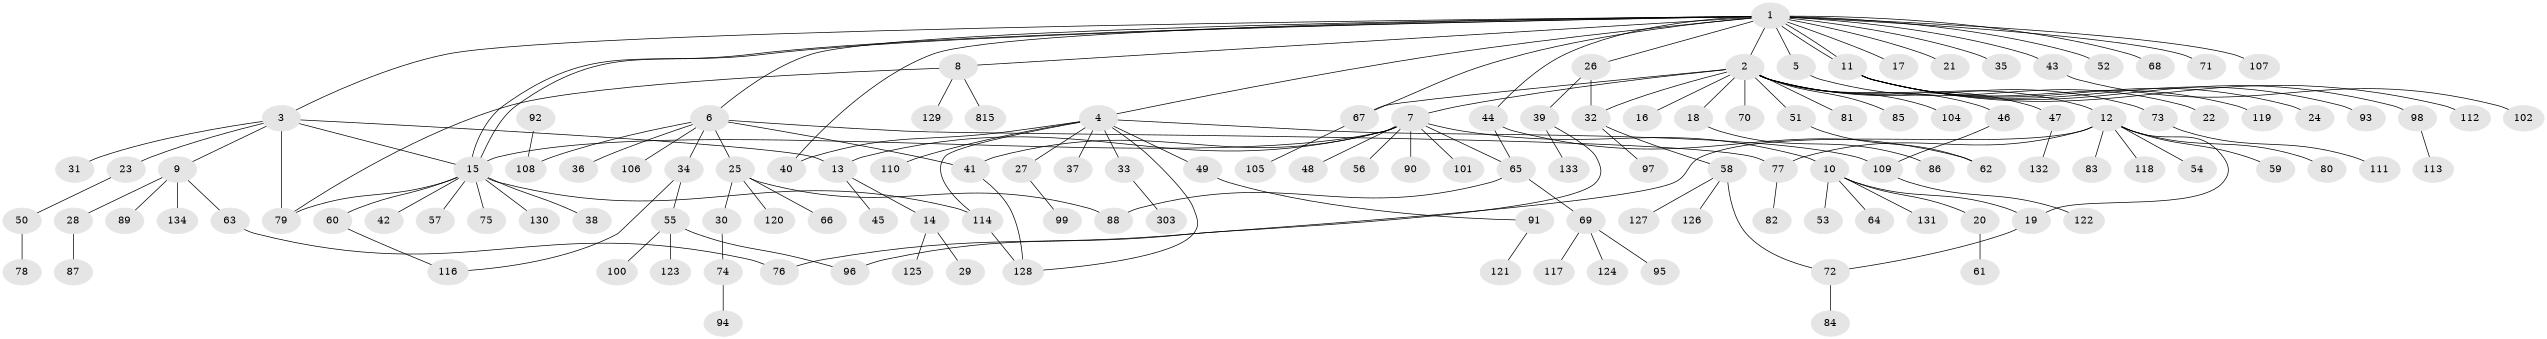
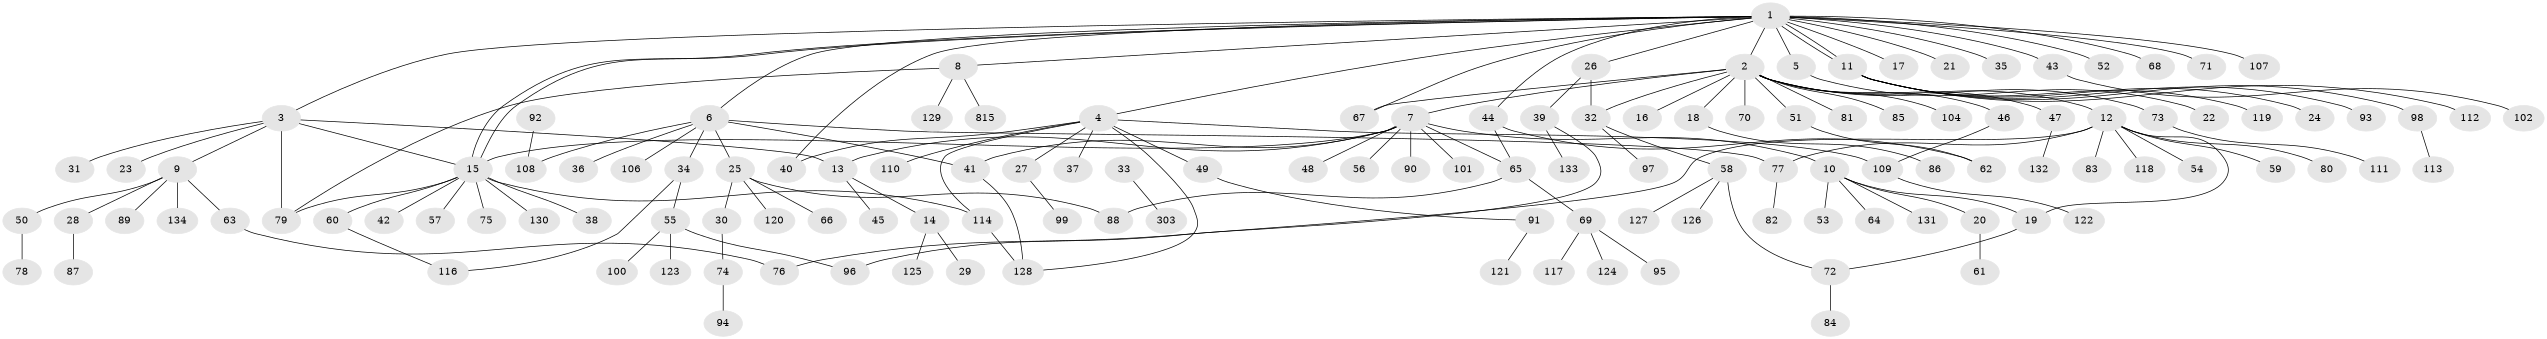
(1112, 144) -> none
(1255, 170) -> none
(74, 195) -> (100, 195)
